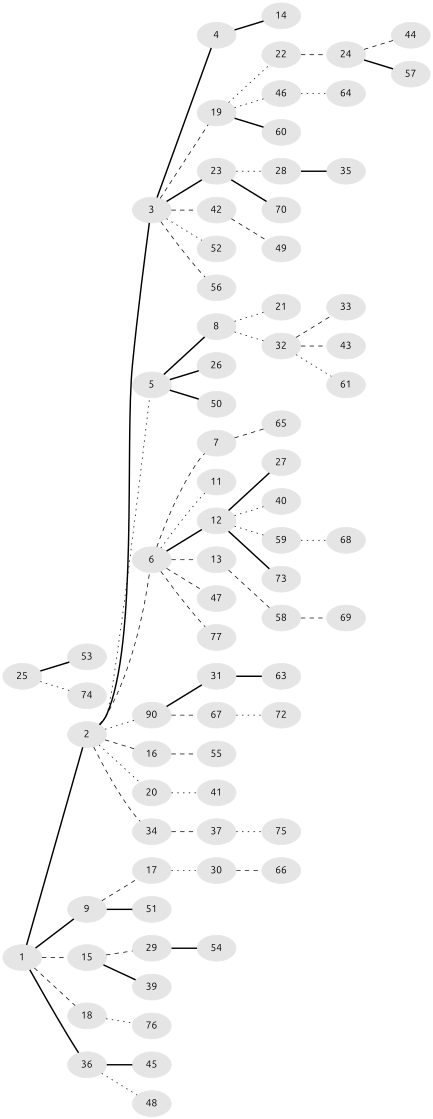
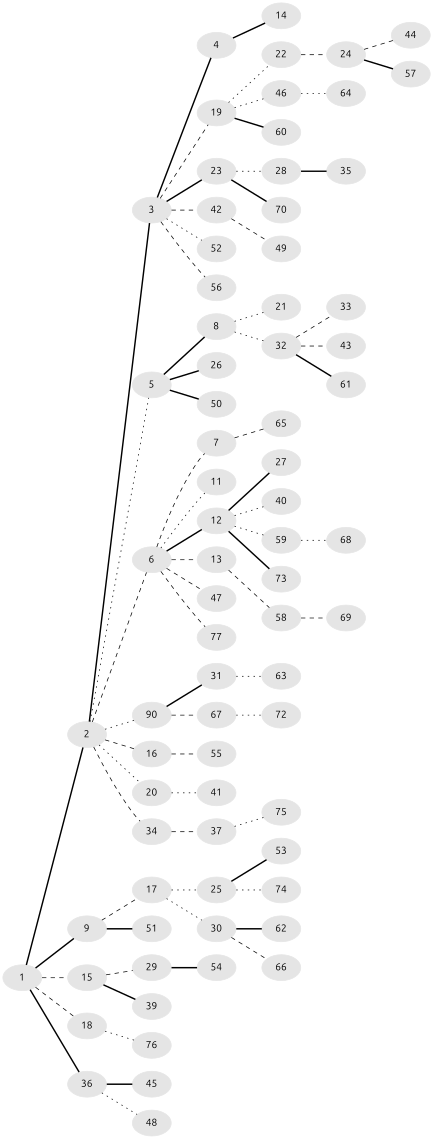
(314, 365) -> (314, 365)
(249, 676) -> (249, 676)
none -> (184, 890)
none -> (281, 929)
